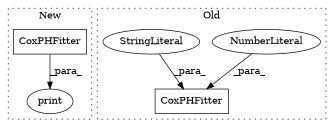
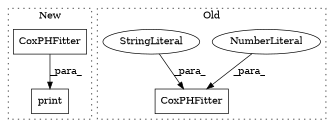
(50, 101) -> (50, 101)
